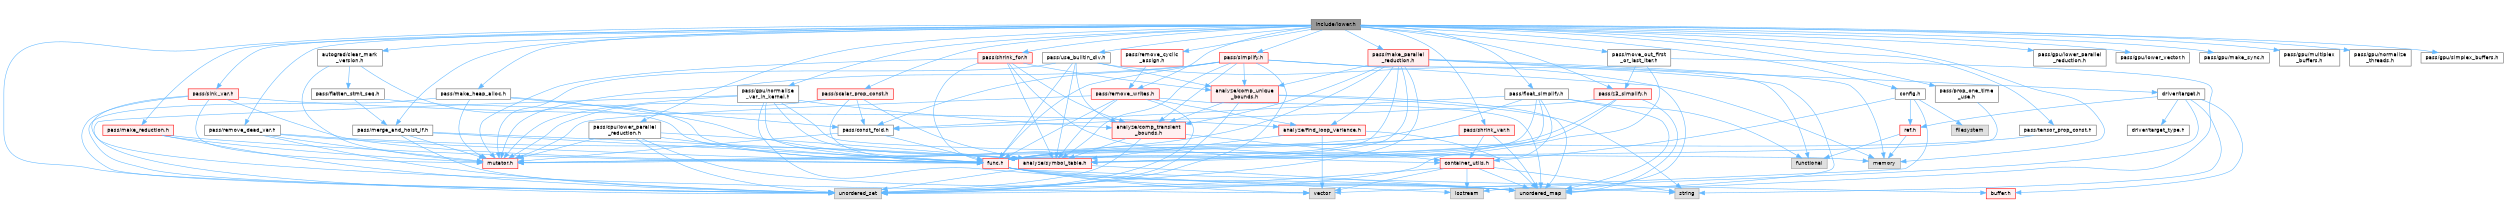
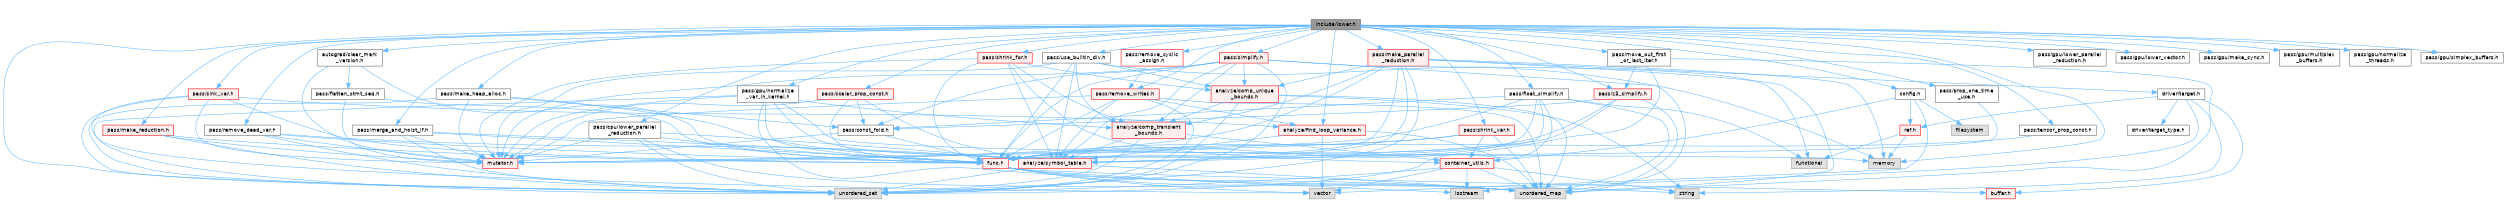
(1373, 94) -> (1329, 79)
(370, 112) -> (390, 155)
